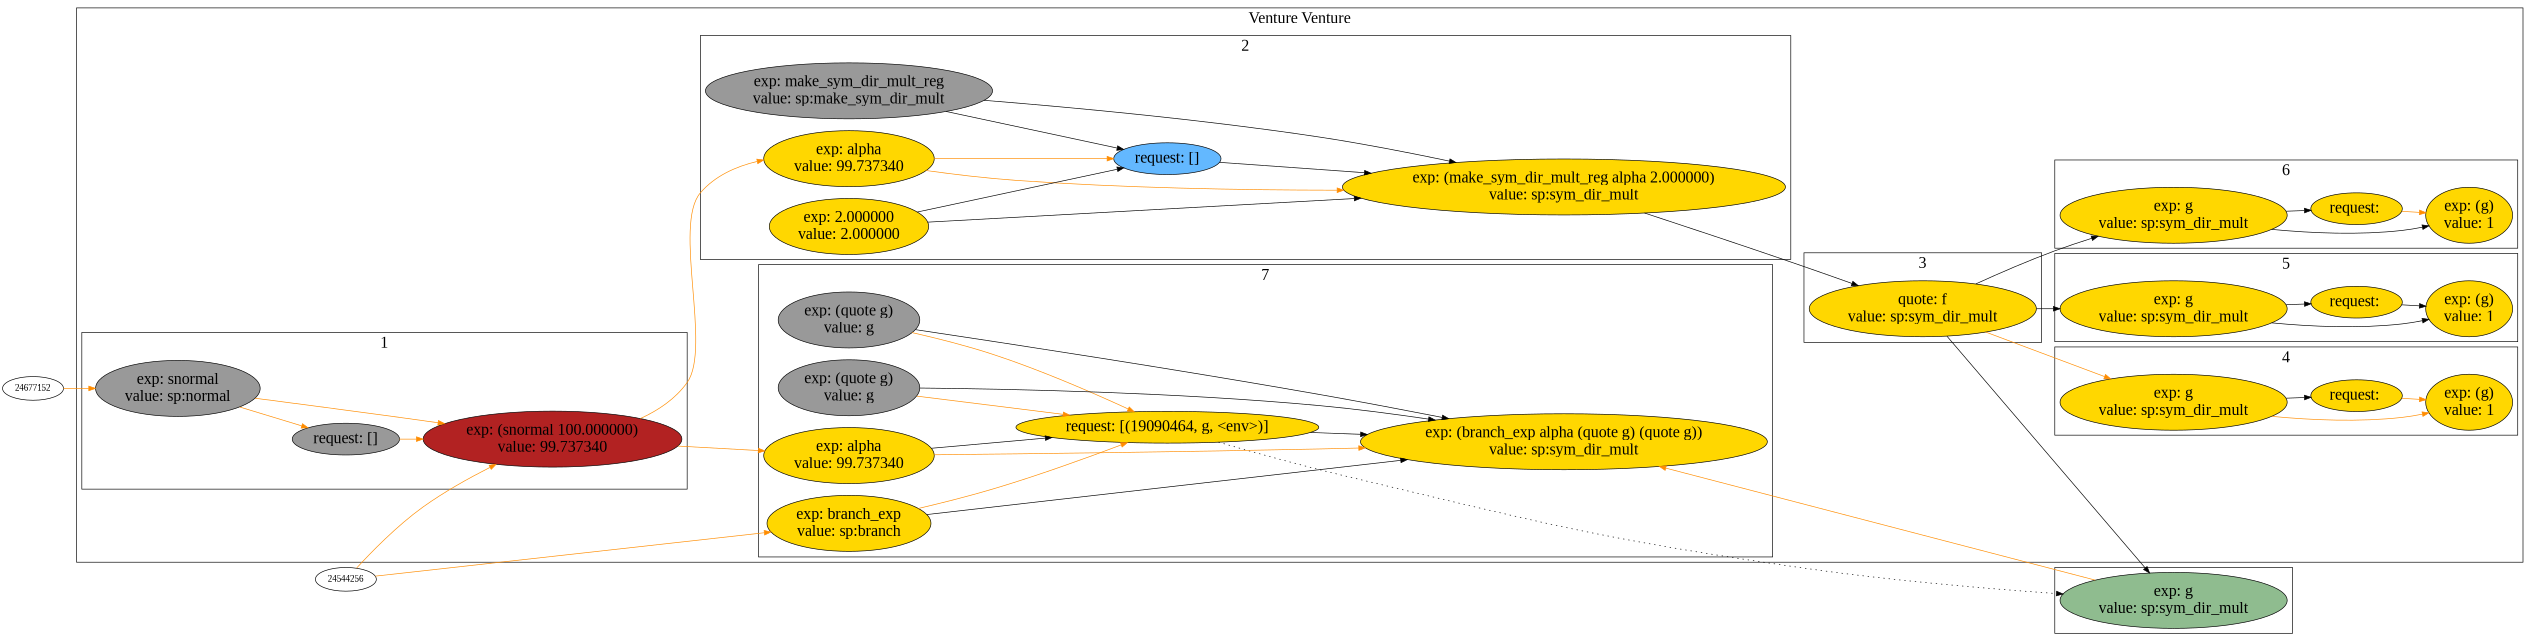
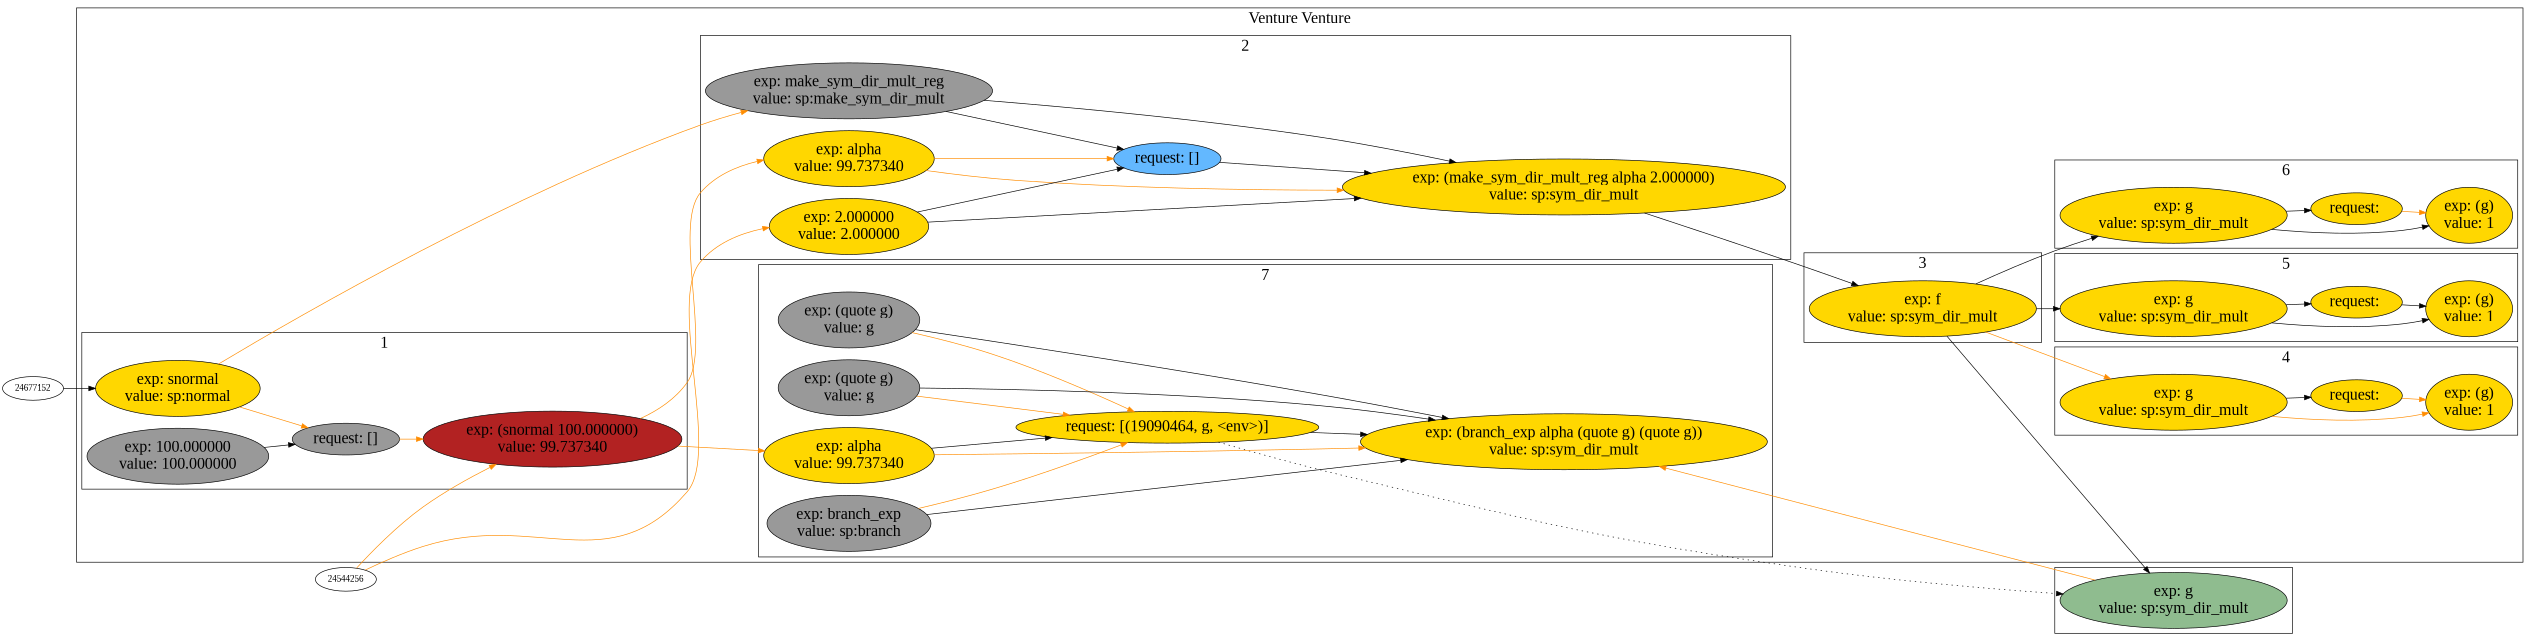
(1923, 309) -> (1923, 309)
(72, 388) -> (72, 388)
(178, 388) -> (178, 388)
(347, 410) -> (473, 224)
none -> (178, 456)
(849, 523) -> (849, 523)
(570, 554) -> (674, 504)
